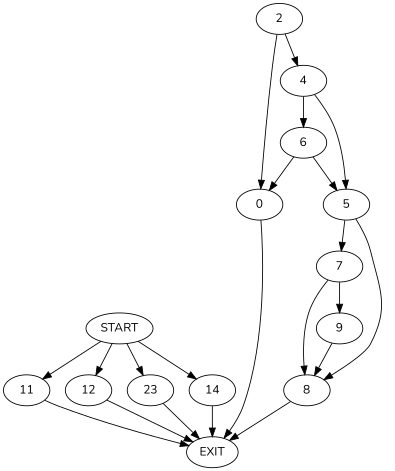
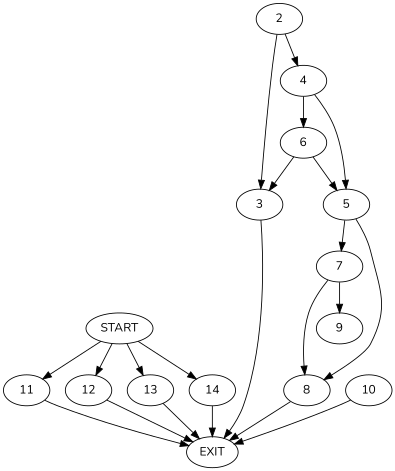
(260, 205) -> (260, 205)
(325, 356) -> none
(150, 390) -> (150, 390)
none -> (369, 390)
